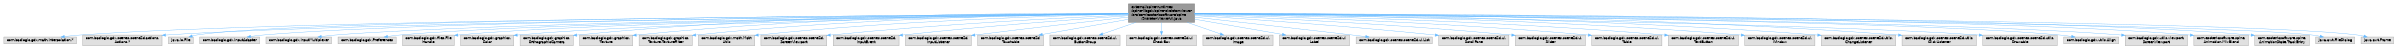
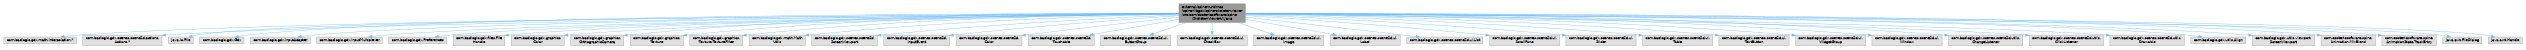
none -> (222, 40)
(938, 40) -> (989, 40)
none -> (1831, 40)
(2377, 40) -> (2505, 40)
